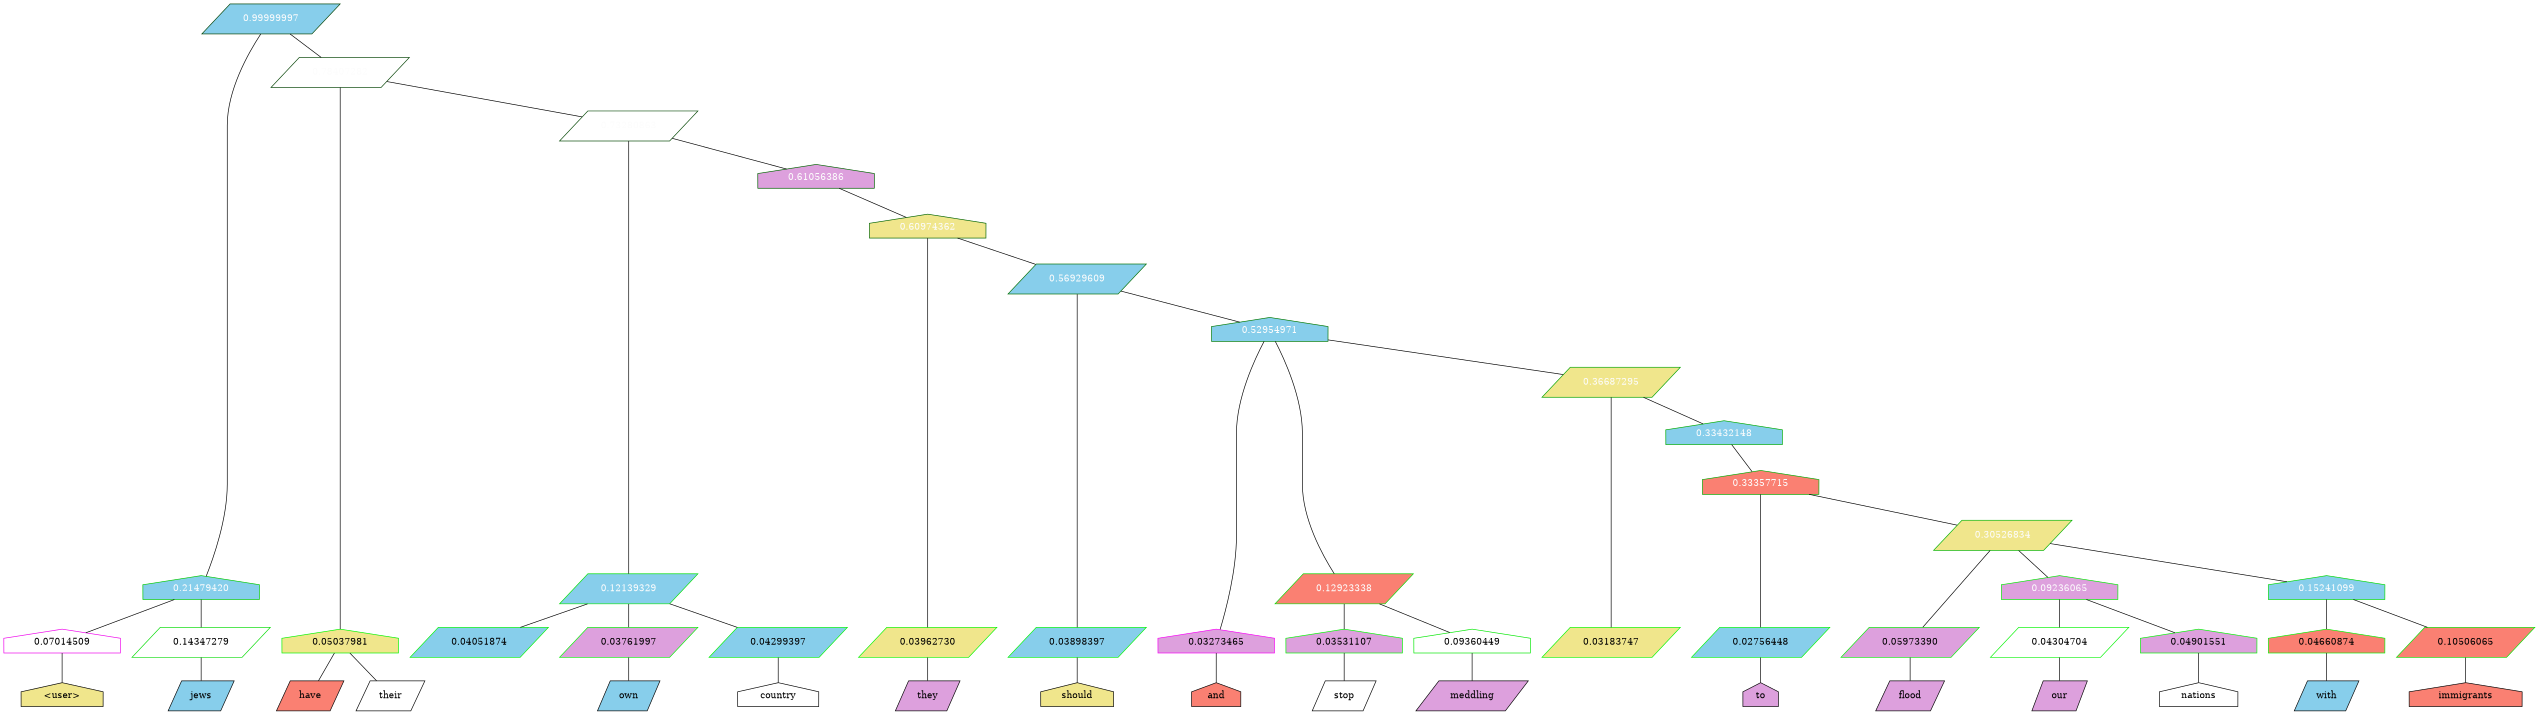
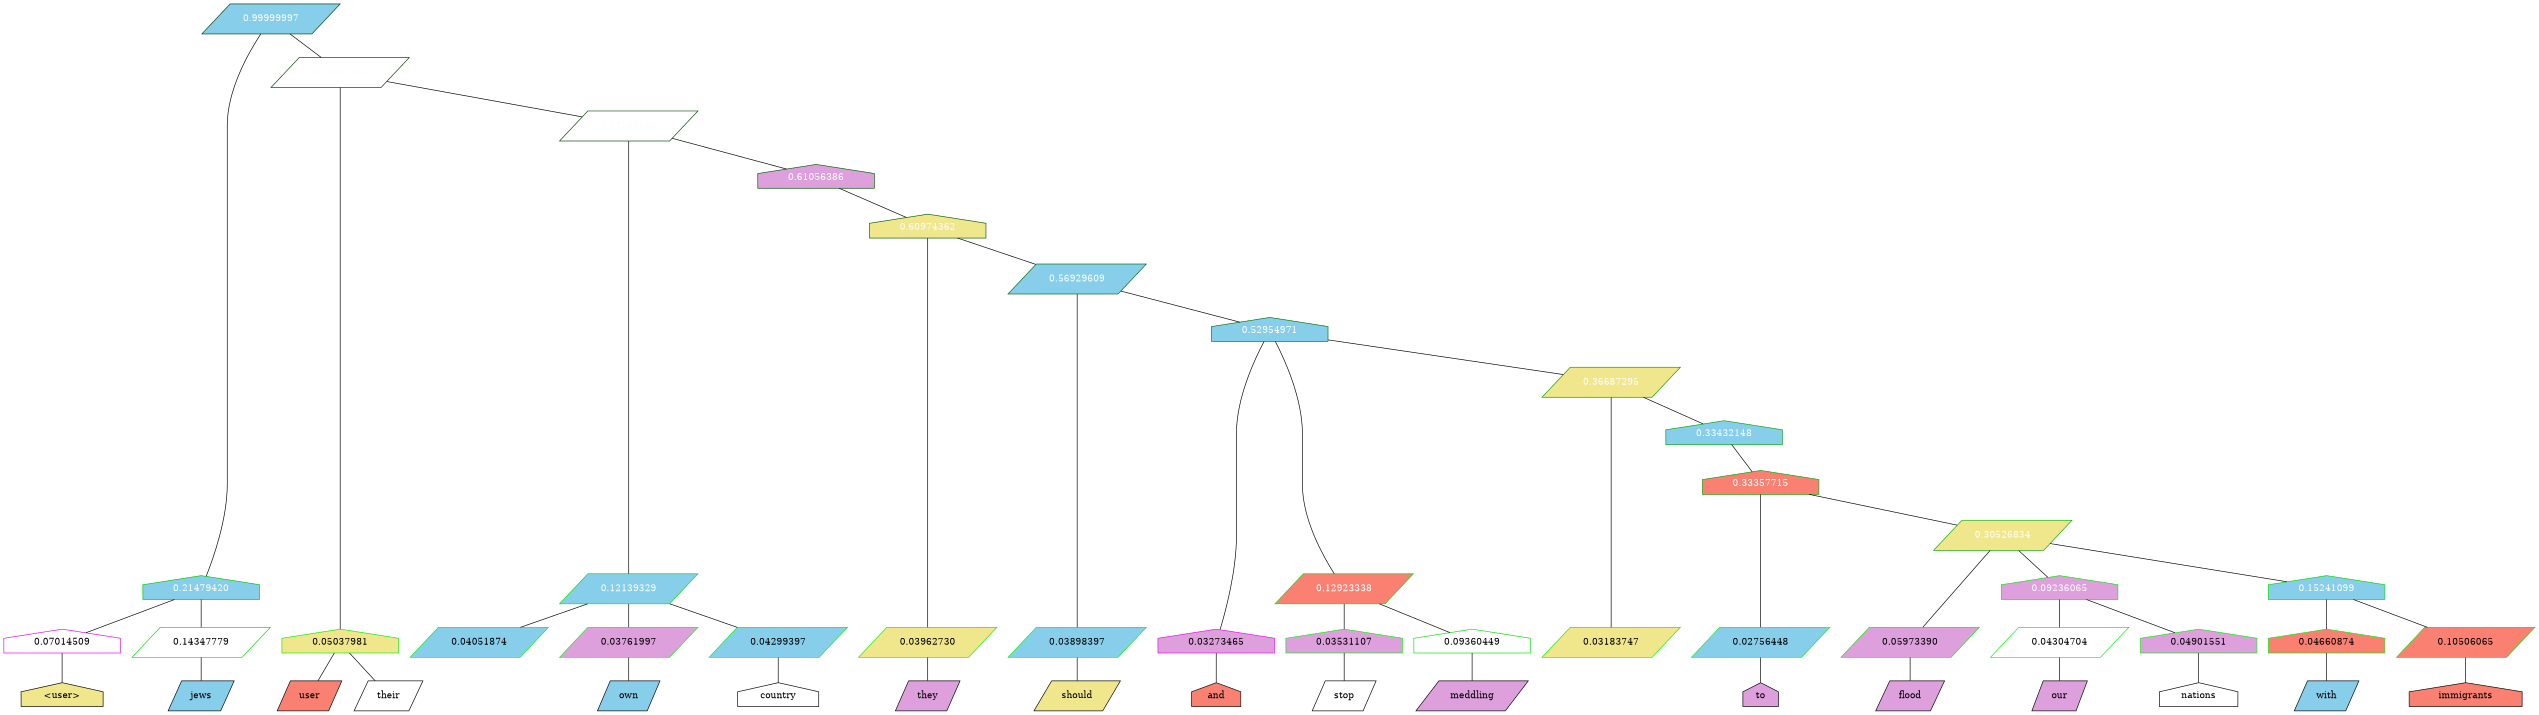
(201, 642) -> (201, 642)
(310, 696) -> (310, 696)
(1077, 696) -> (1077, 696)
